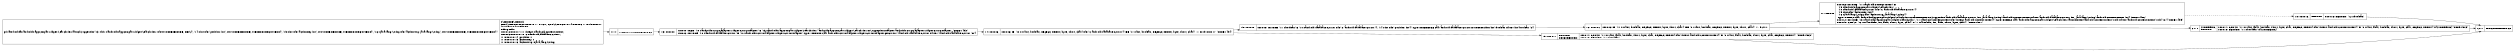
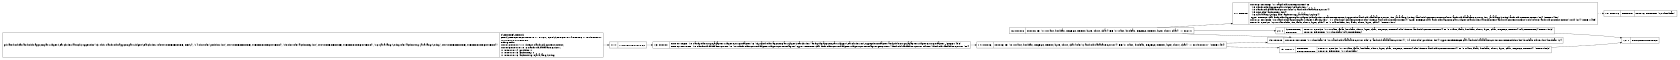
(2423, 19) -> none
(1559, 27) -> (1236, 36)
(636, 32) -> (632, 45)
